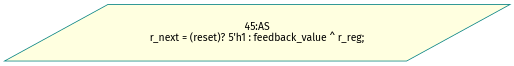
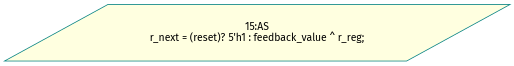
(257, 33) -> (257, 33)
